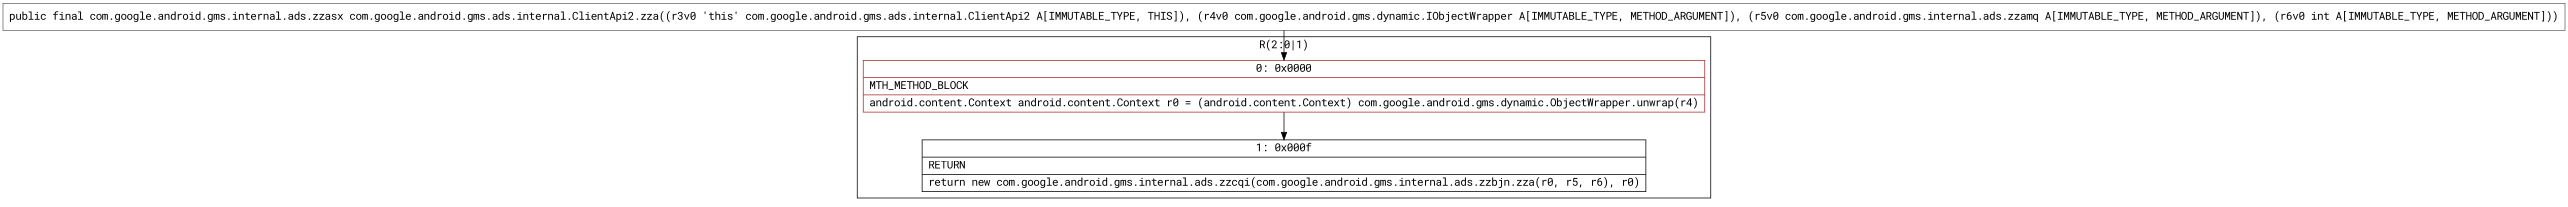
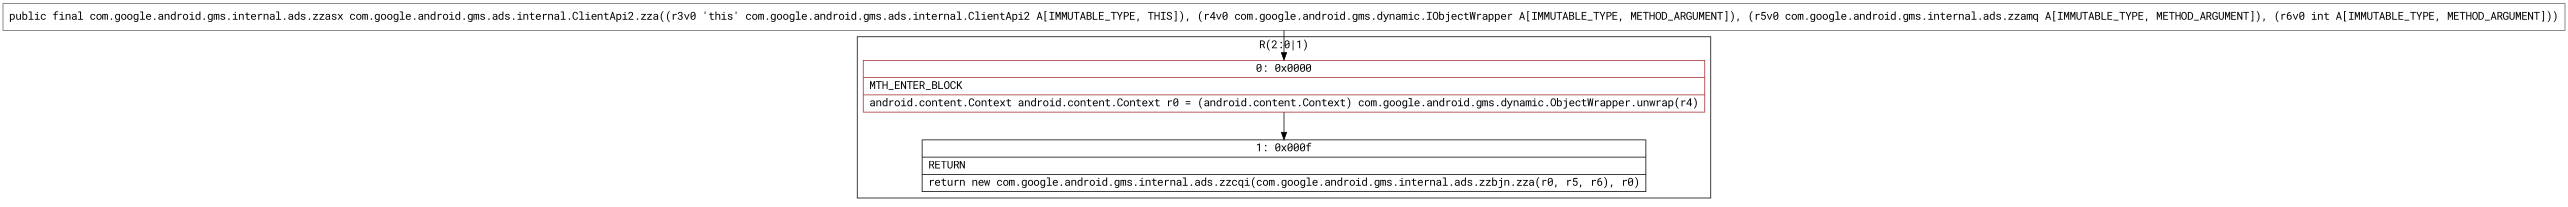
(919, 86) -> (916, 86)
